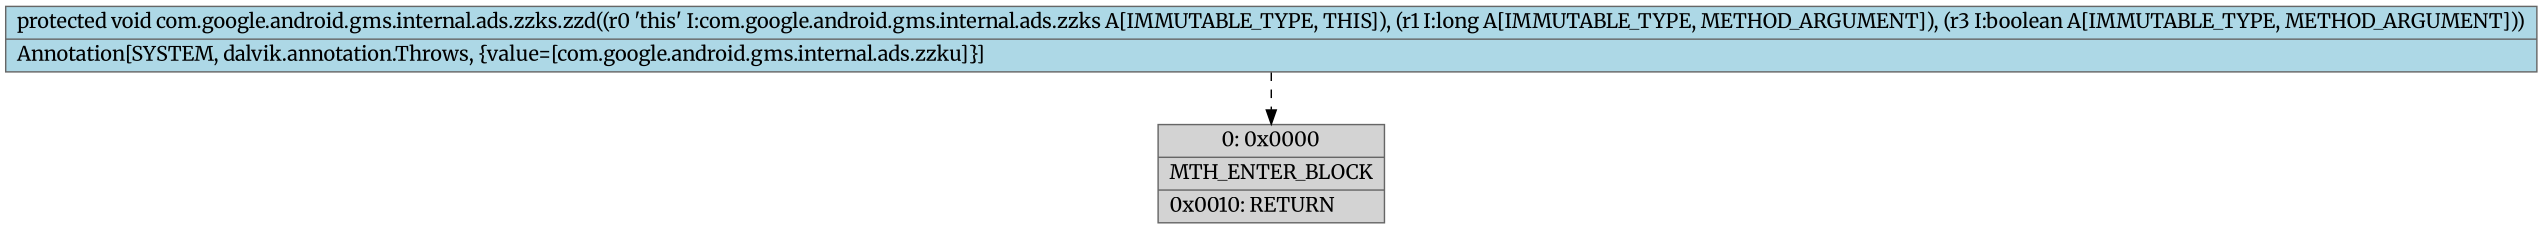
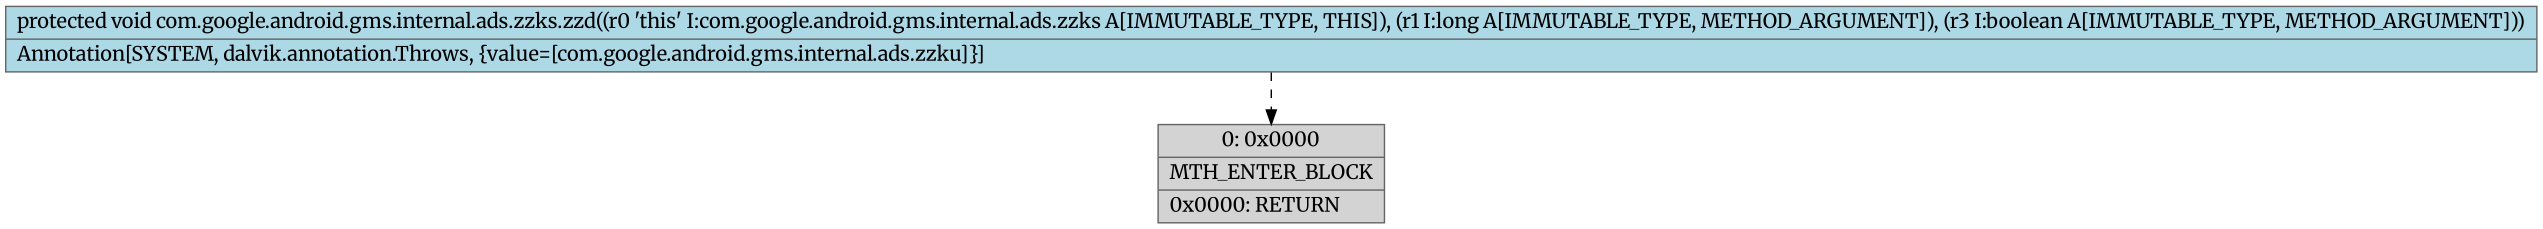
(1258, 206) -> (1261, 206)
